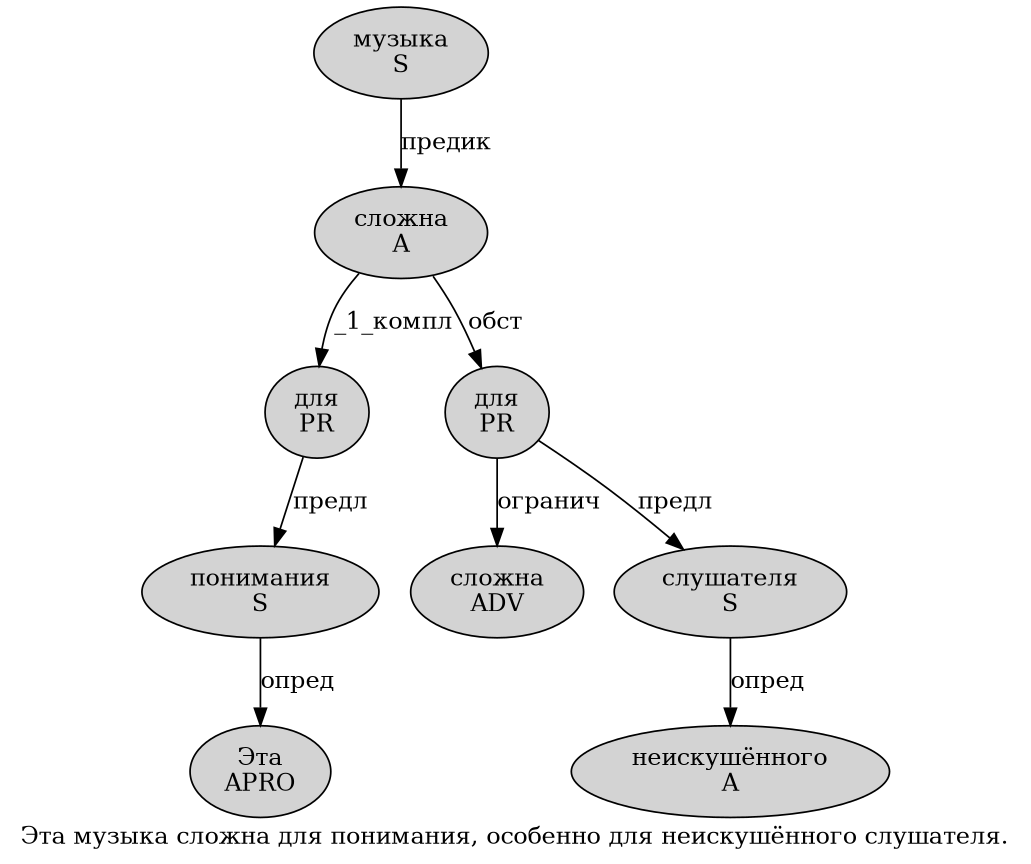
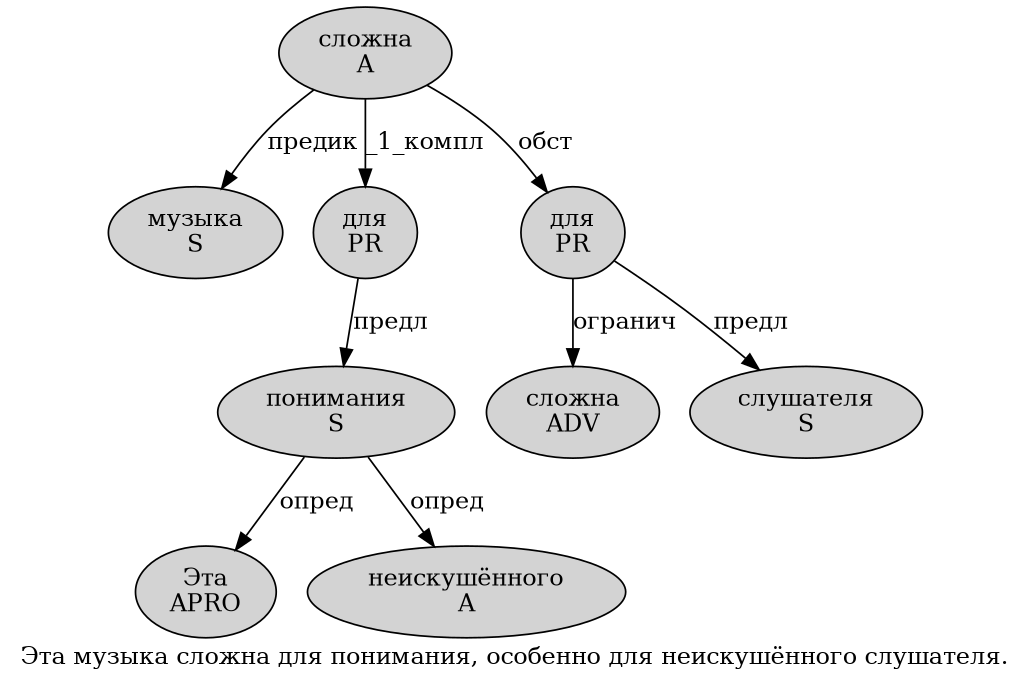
(401, 134) -> (269, 129)
(730, 673) -> (396, 495)
